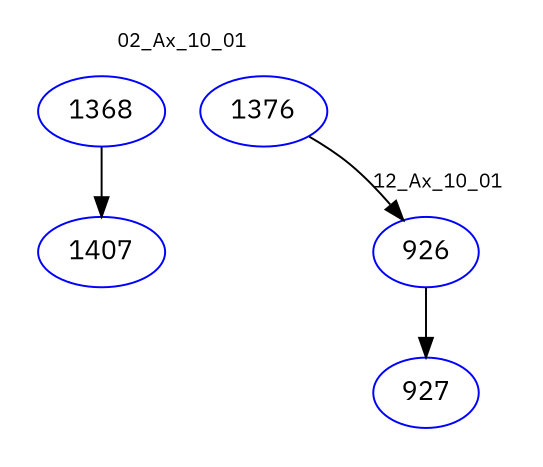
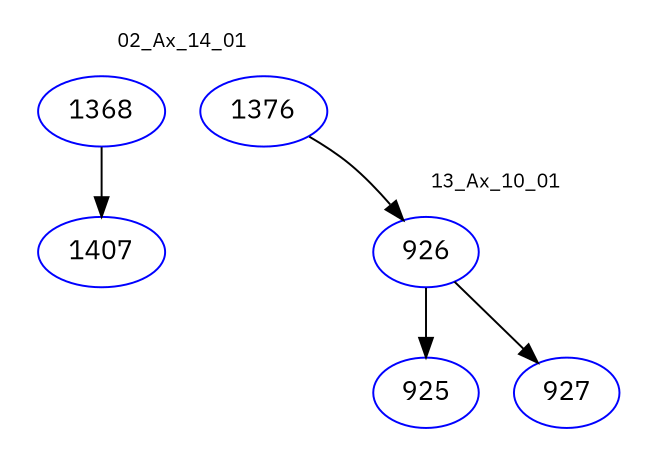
(183, 42) -> (183, 42)
(439, 183) -> (496, 183)
none -> (426, 393)
